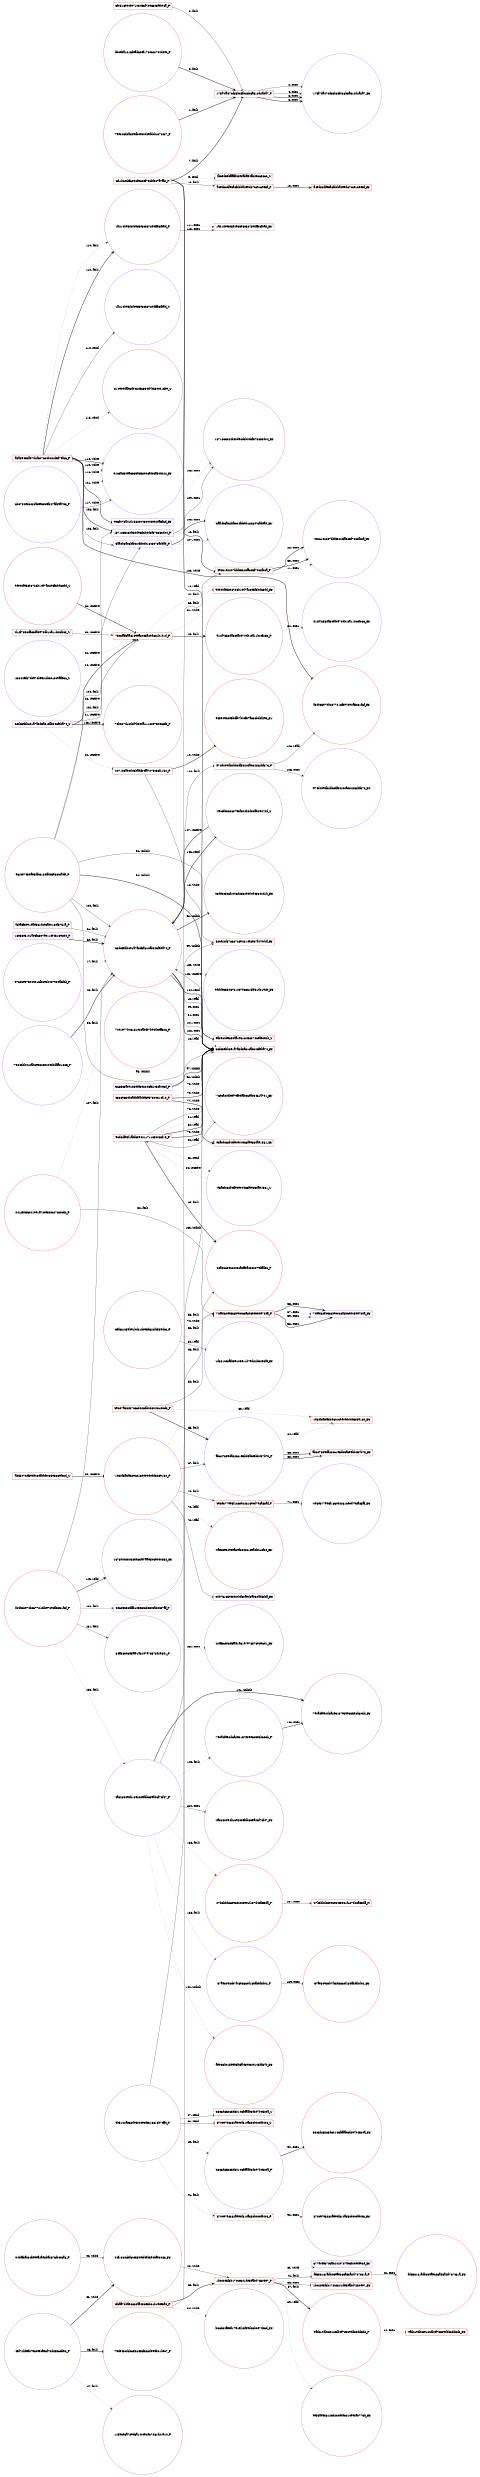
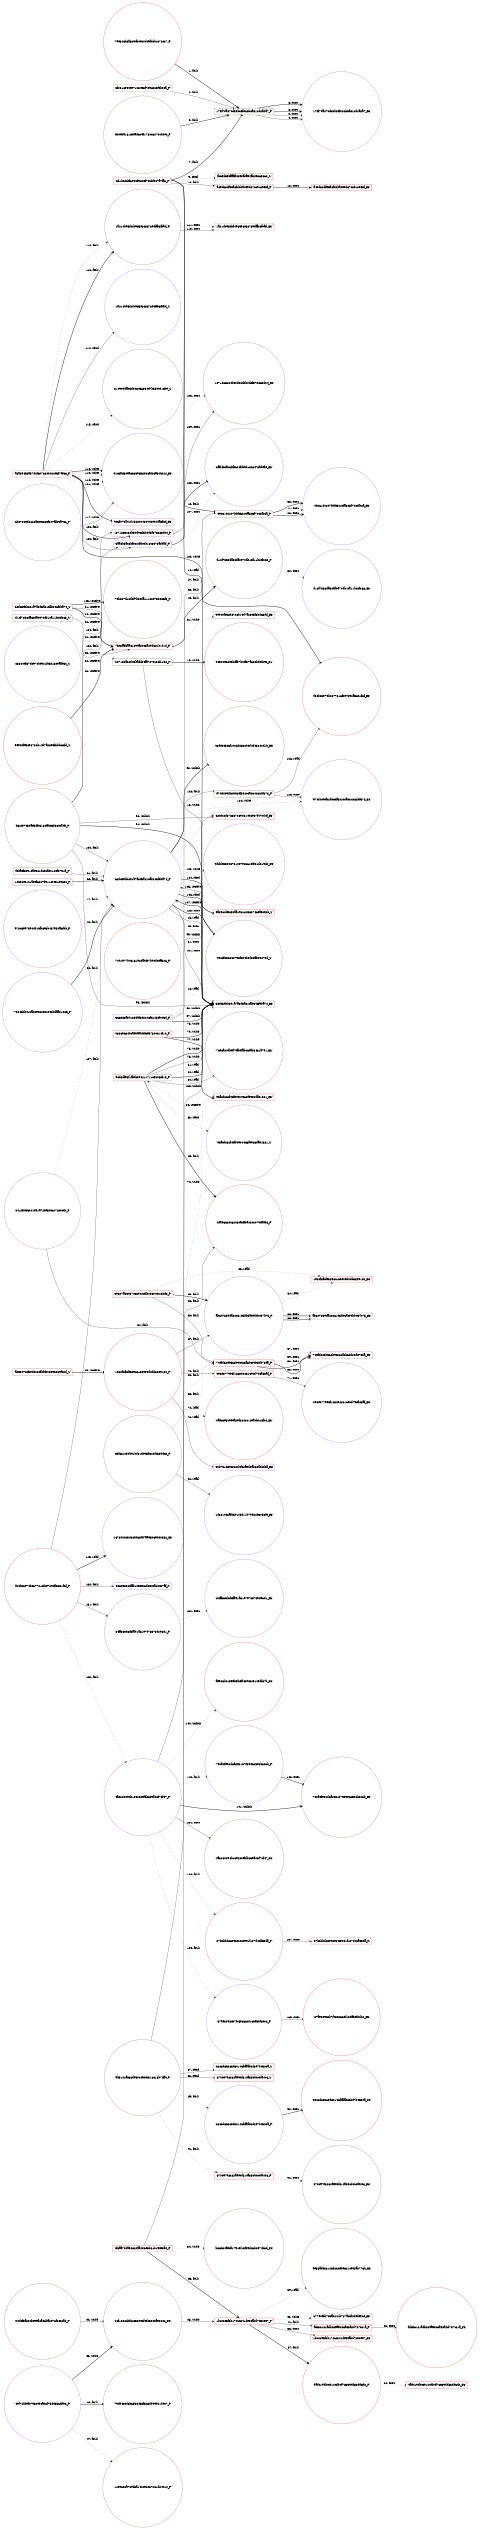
none -> (223, 807)
(143, 949) -> (143, 880)
(42, 1213) -> (42, 1211)
(192, 1768) -> (193, 1781)
